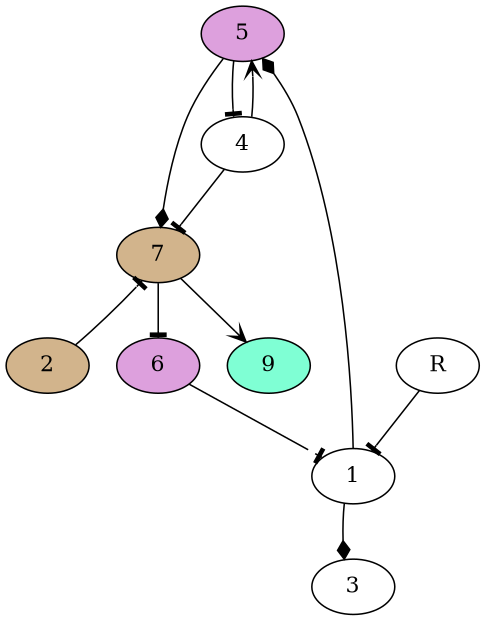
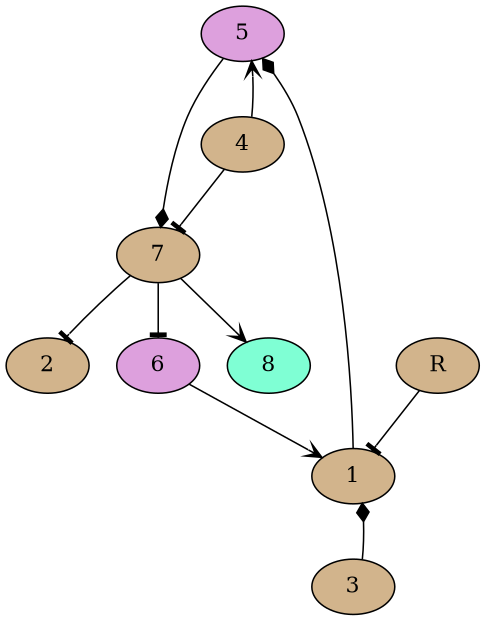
(232, 85) -> none
(243, 144) -> (243, 144)
(107, 317) -> (99, 304)
(269, 366) -> (269, 366)
(438, 366) -> (438, 366)
(249, 417) -> (249, 417)
(353, 476) -> (353, 476)
(343, 522) -> (364, 540)
(353, 587) -> (353, 587)
